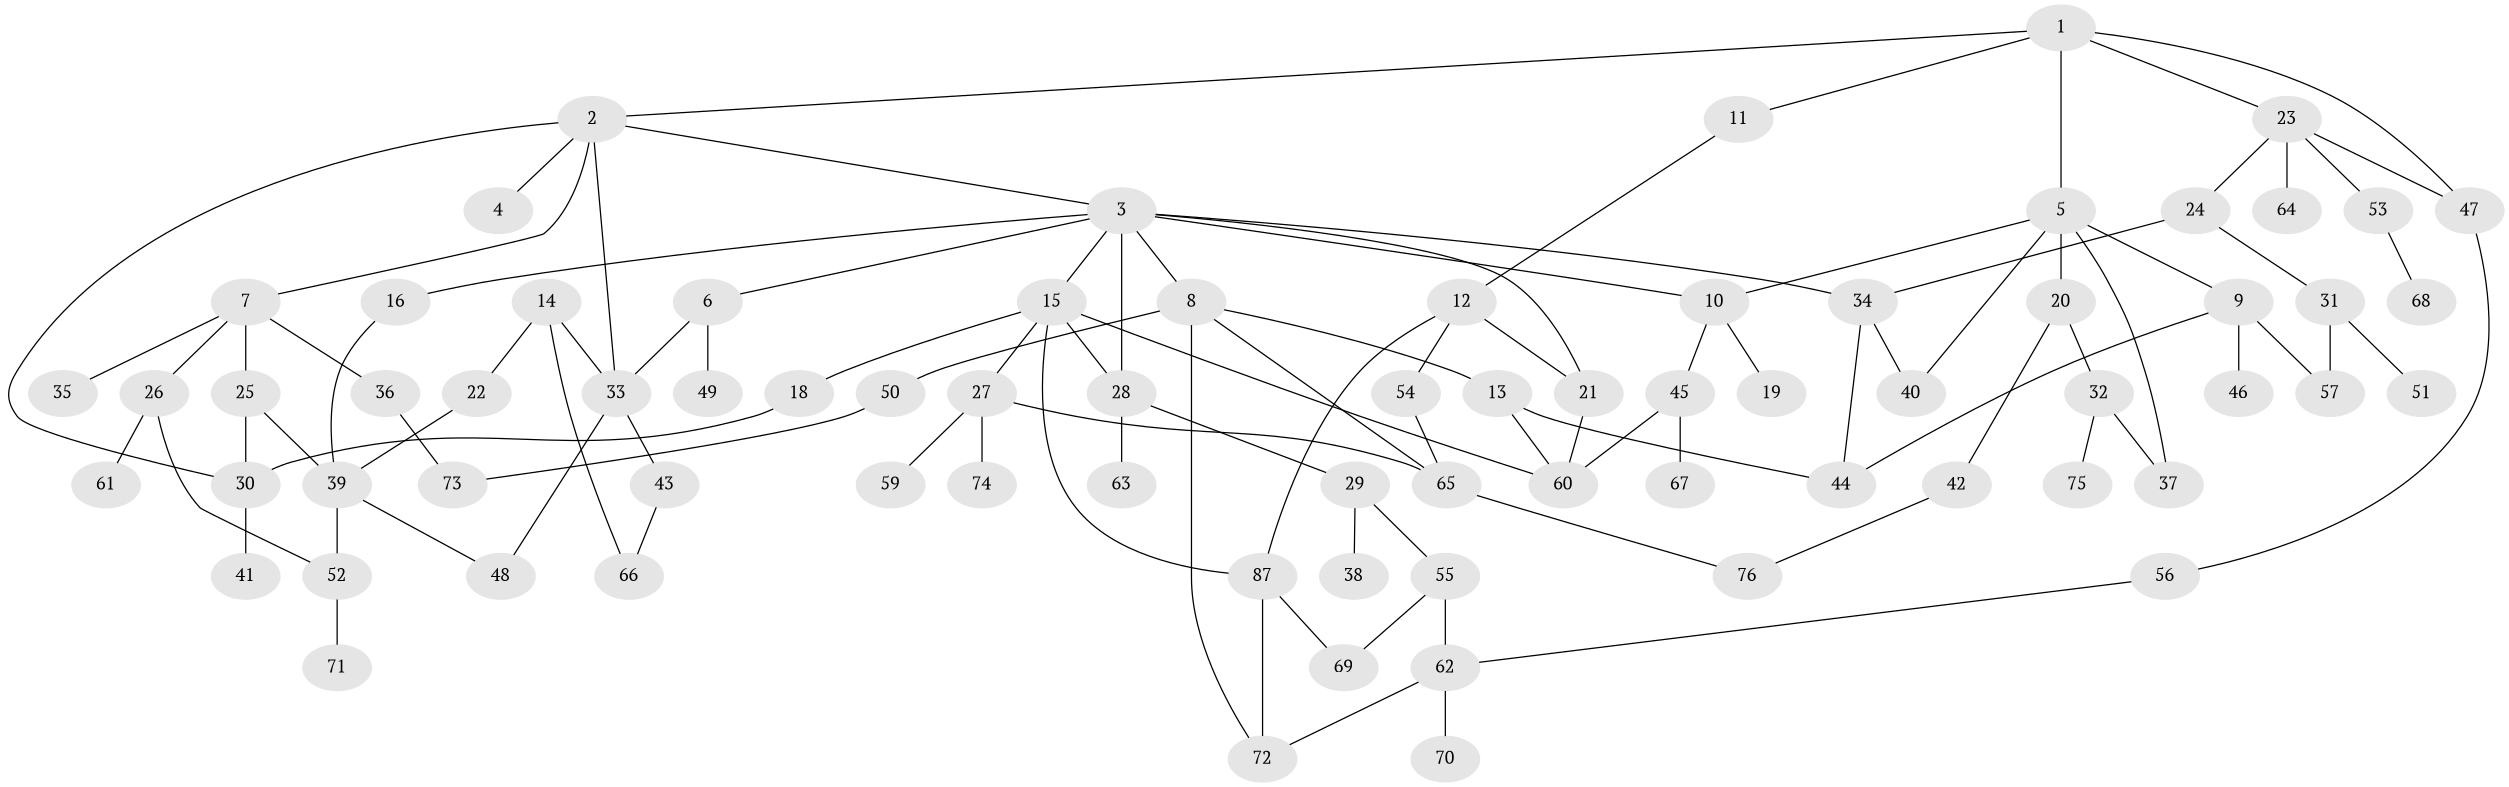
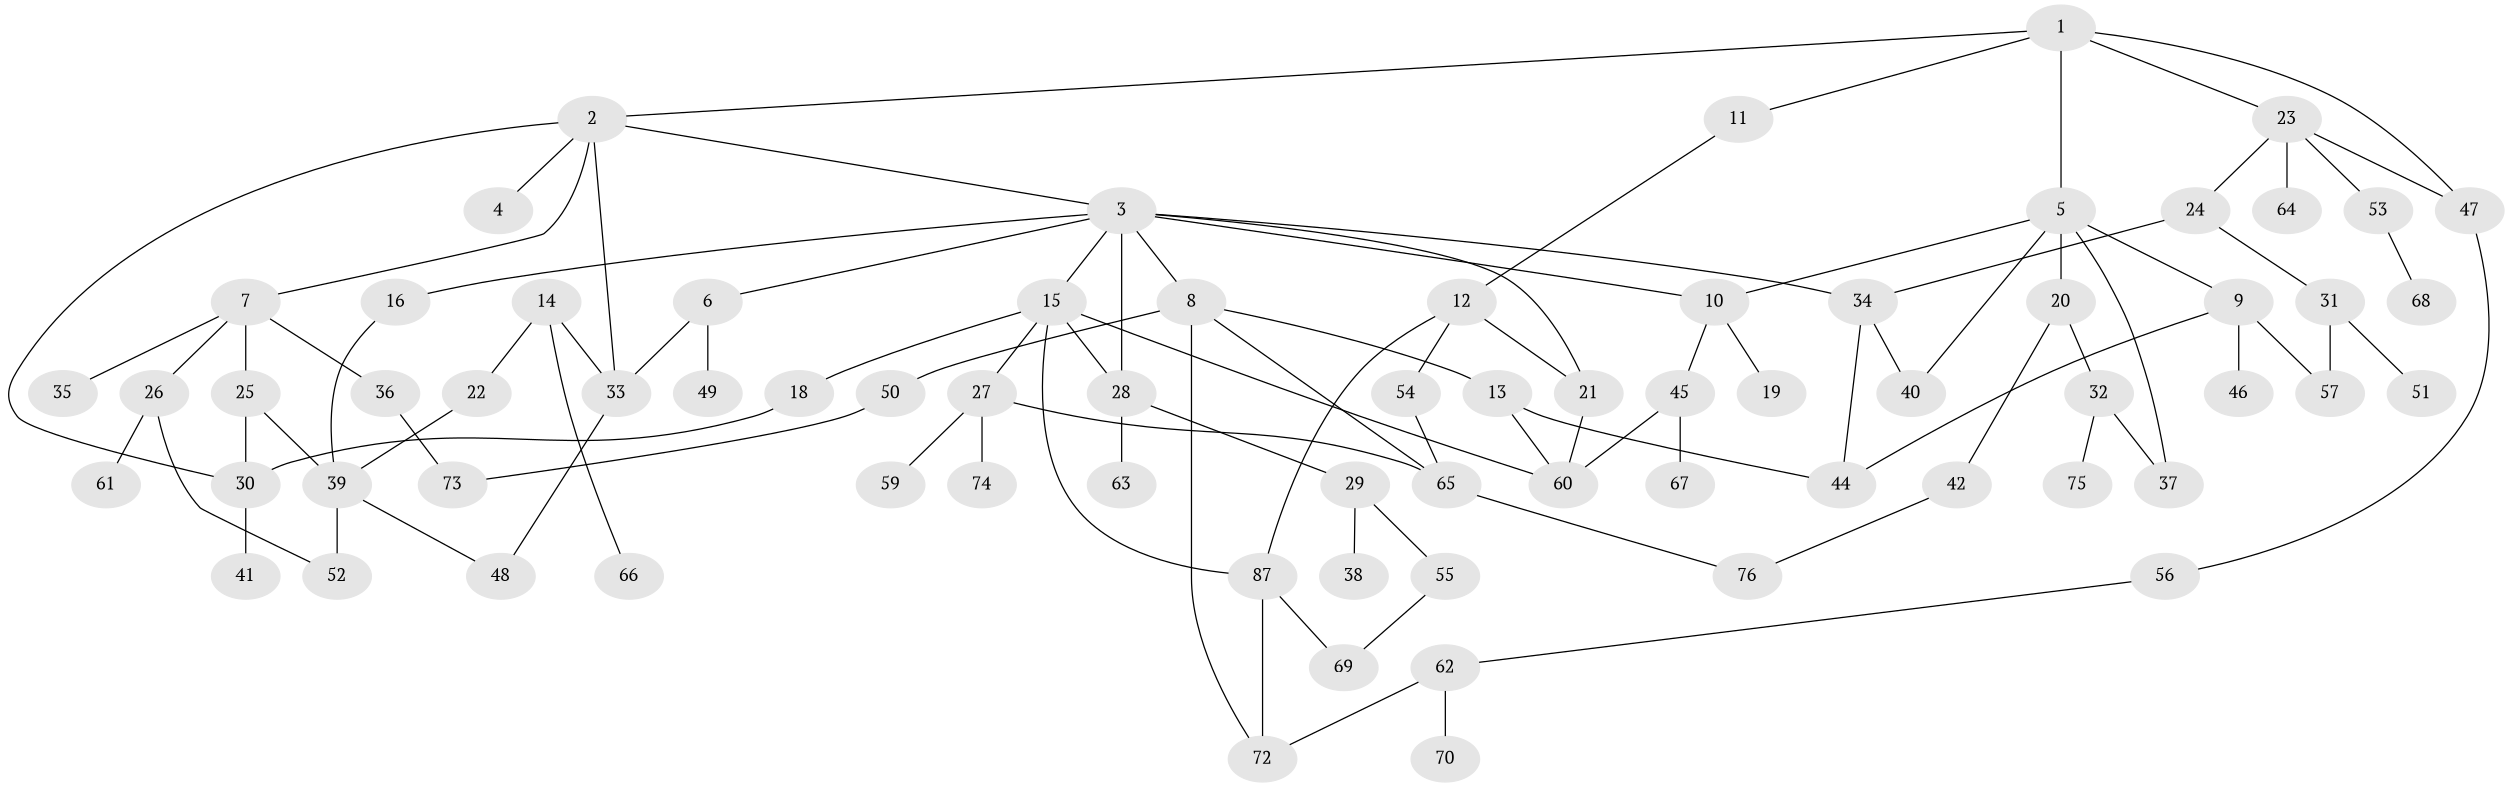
(665, 485) -> none
(1445, 622) -> none
(337, 668) -> none
